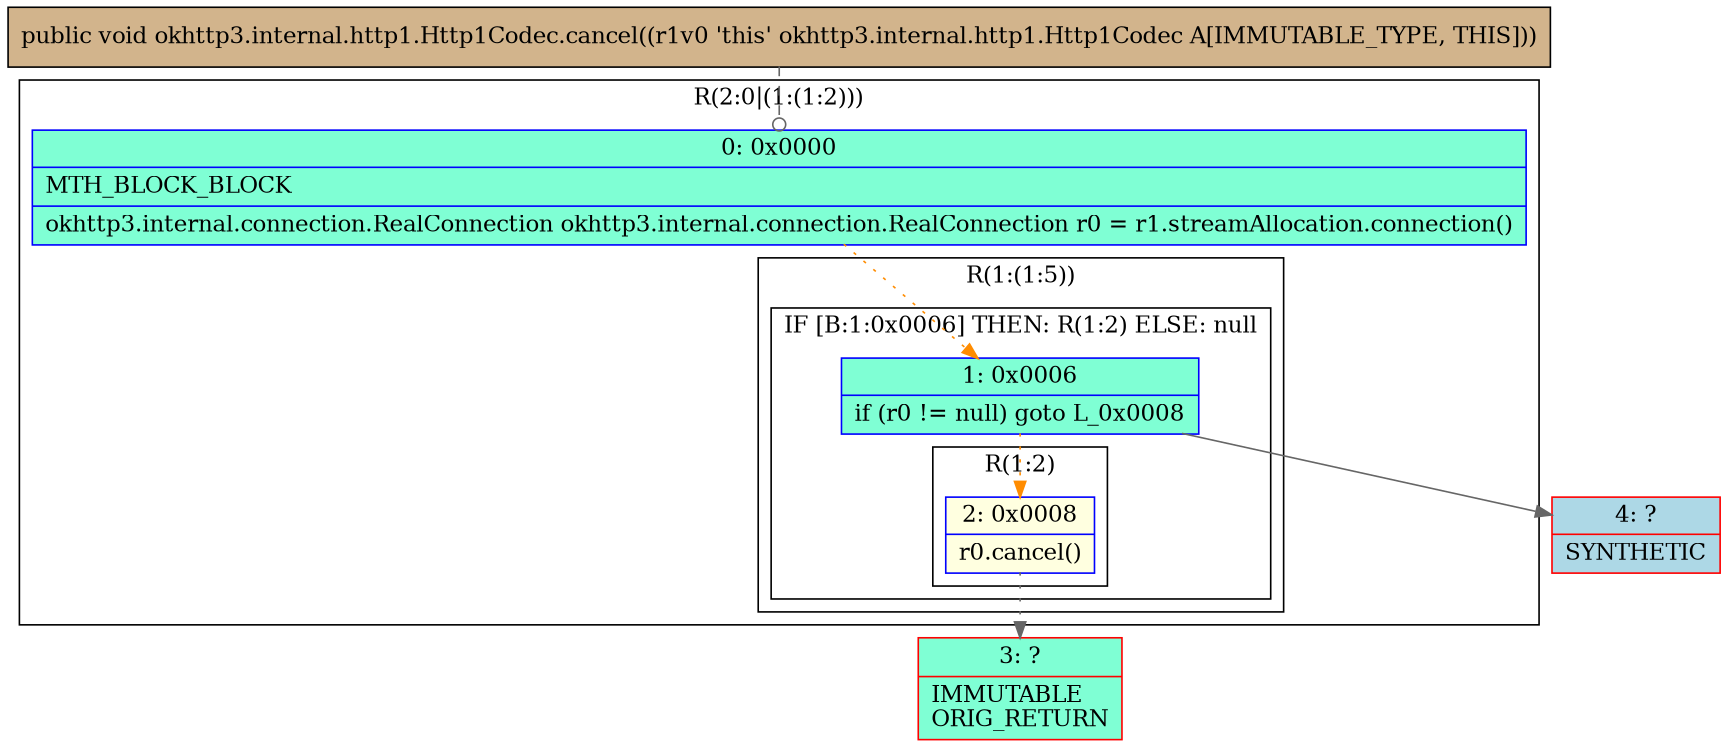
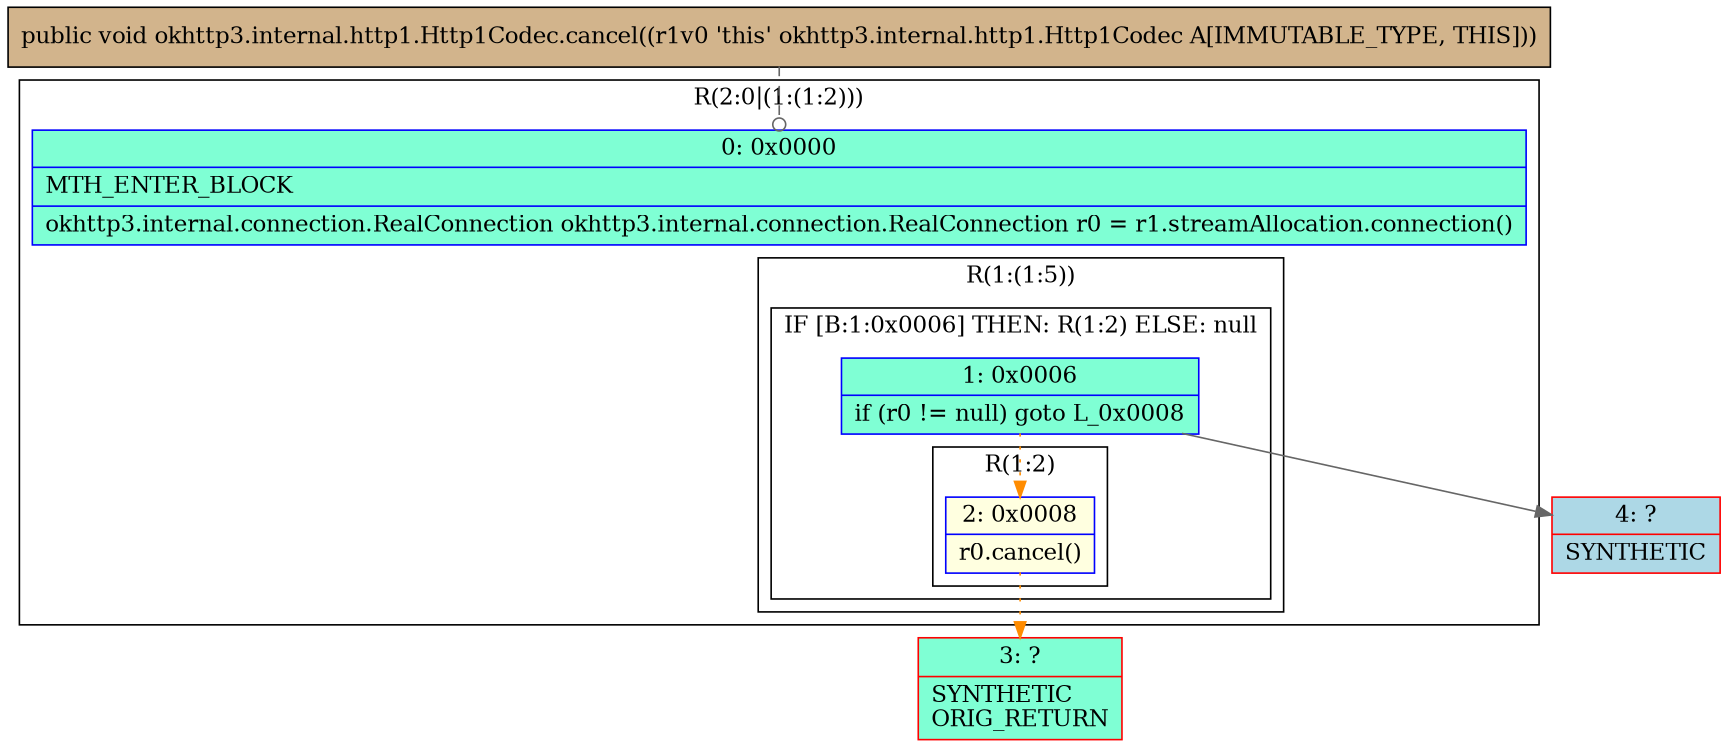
(169, 186) -> (170, 186)
(905, 296) -> none
(1020, 597) -> (1020, 597)
(1007, 695) -> (1002, 695)
